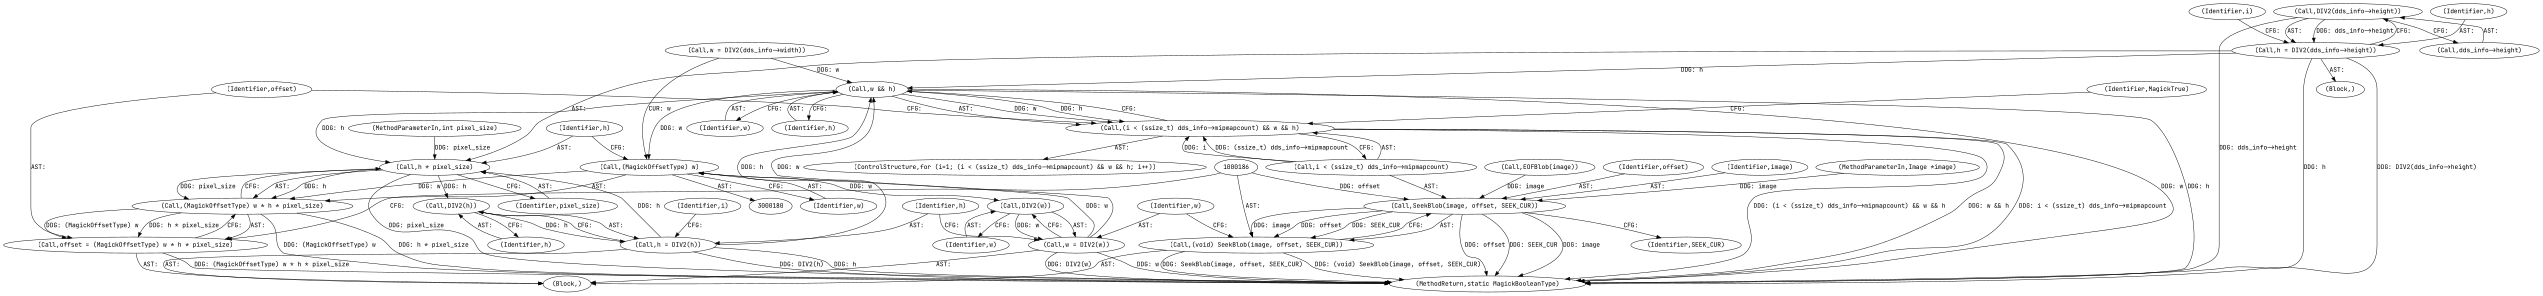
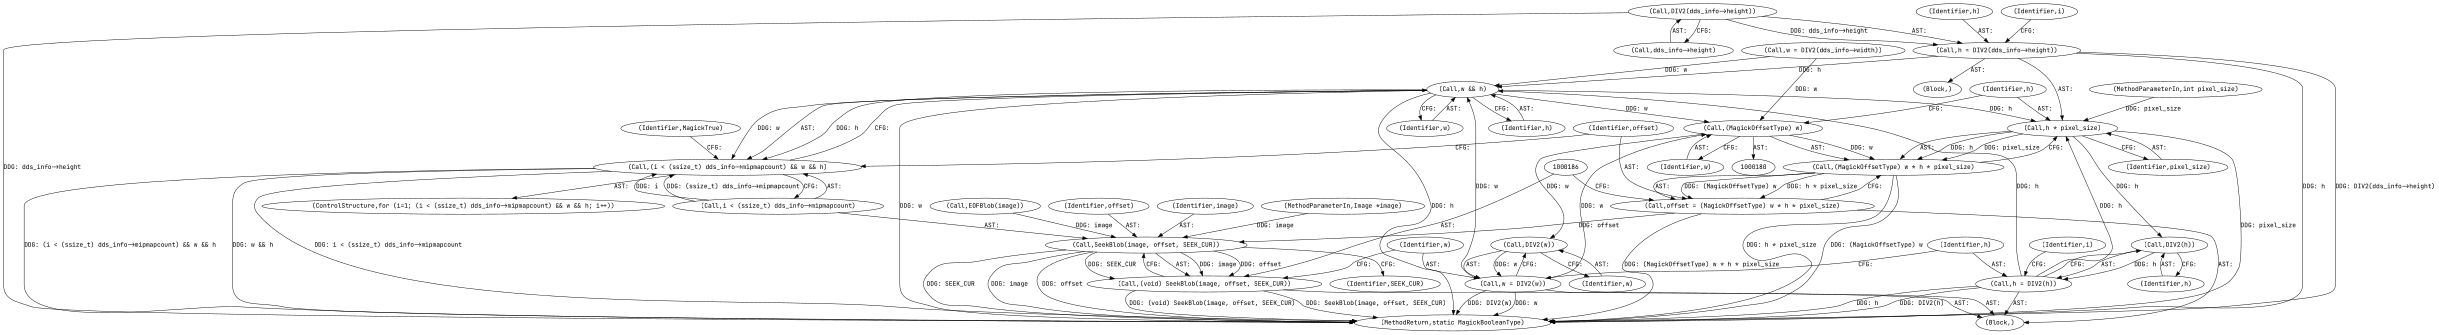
(2391, 37) -> none
(660, 109) -> (1806, 89)
(1328, 188) -> (1460, 232)
(771, 206) -> (1754, 167)
